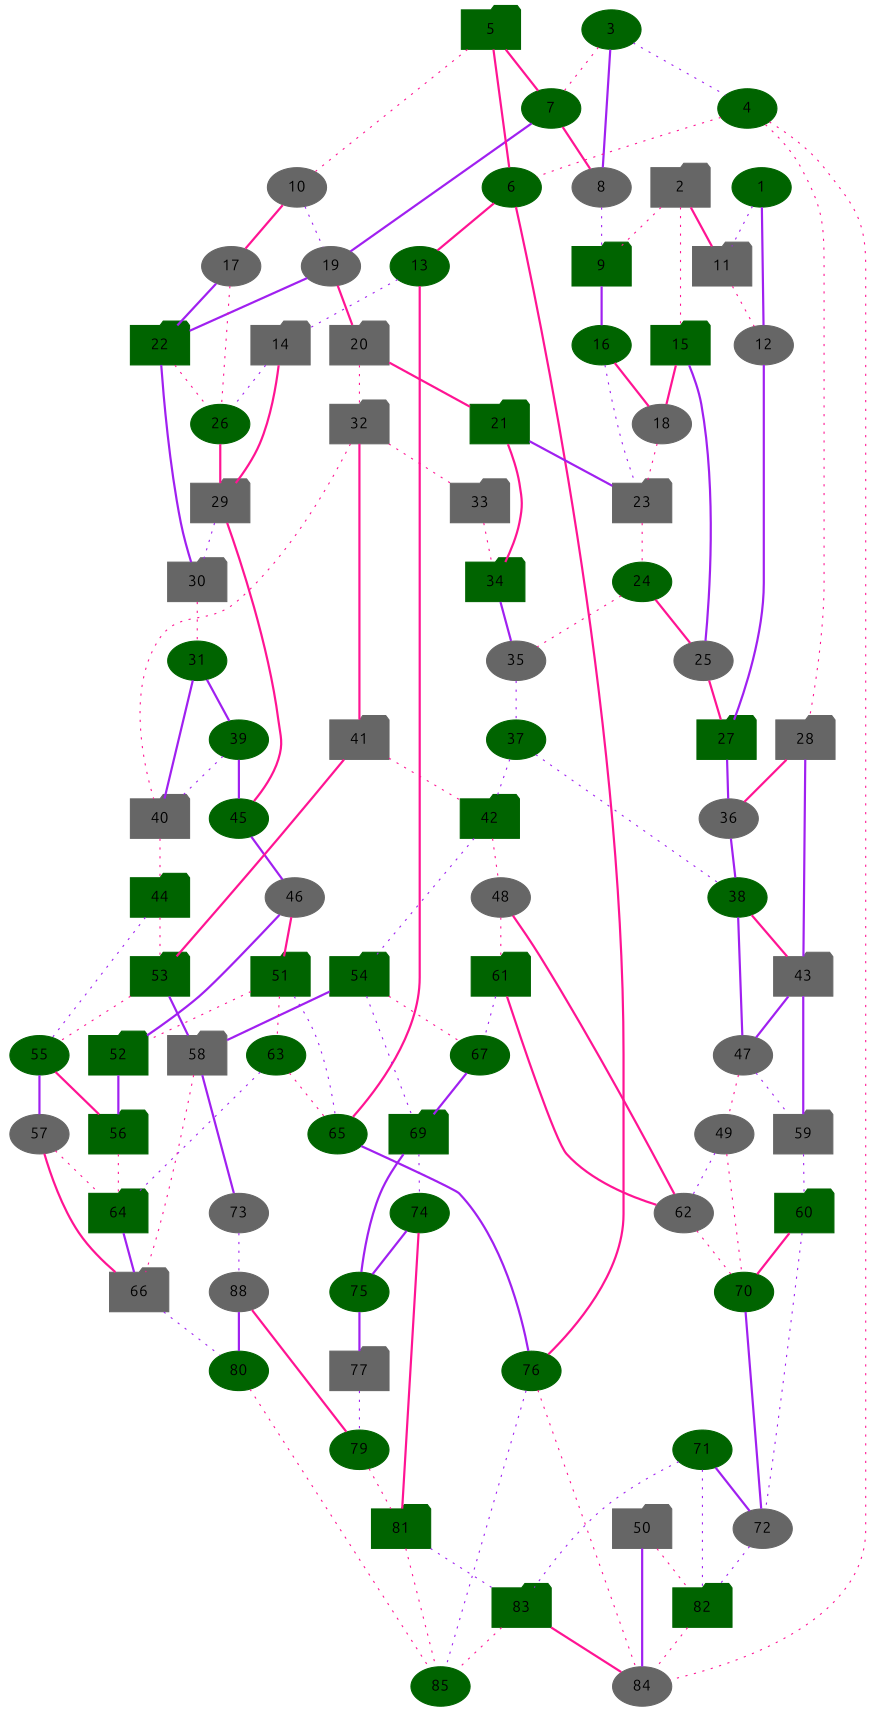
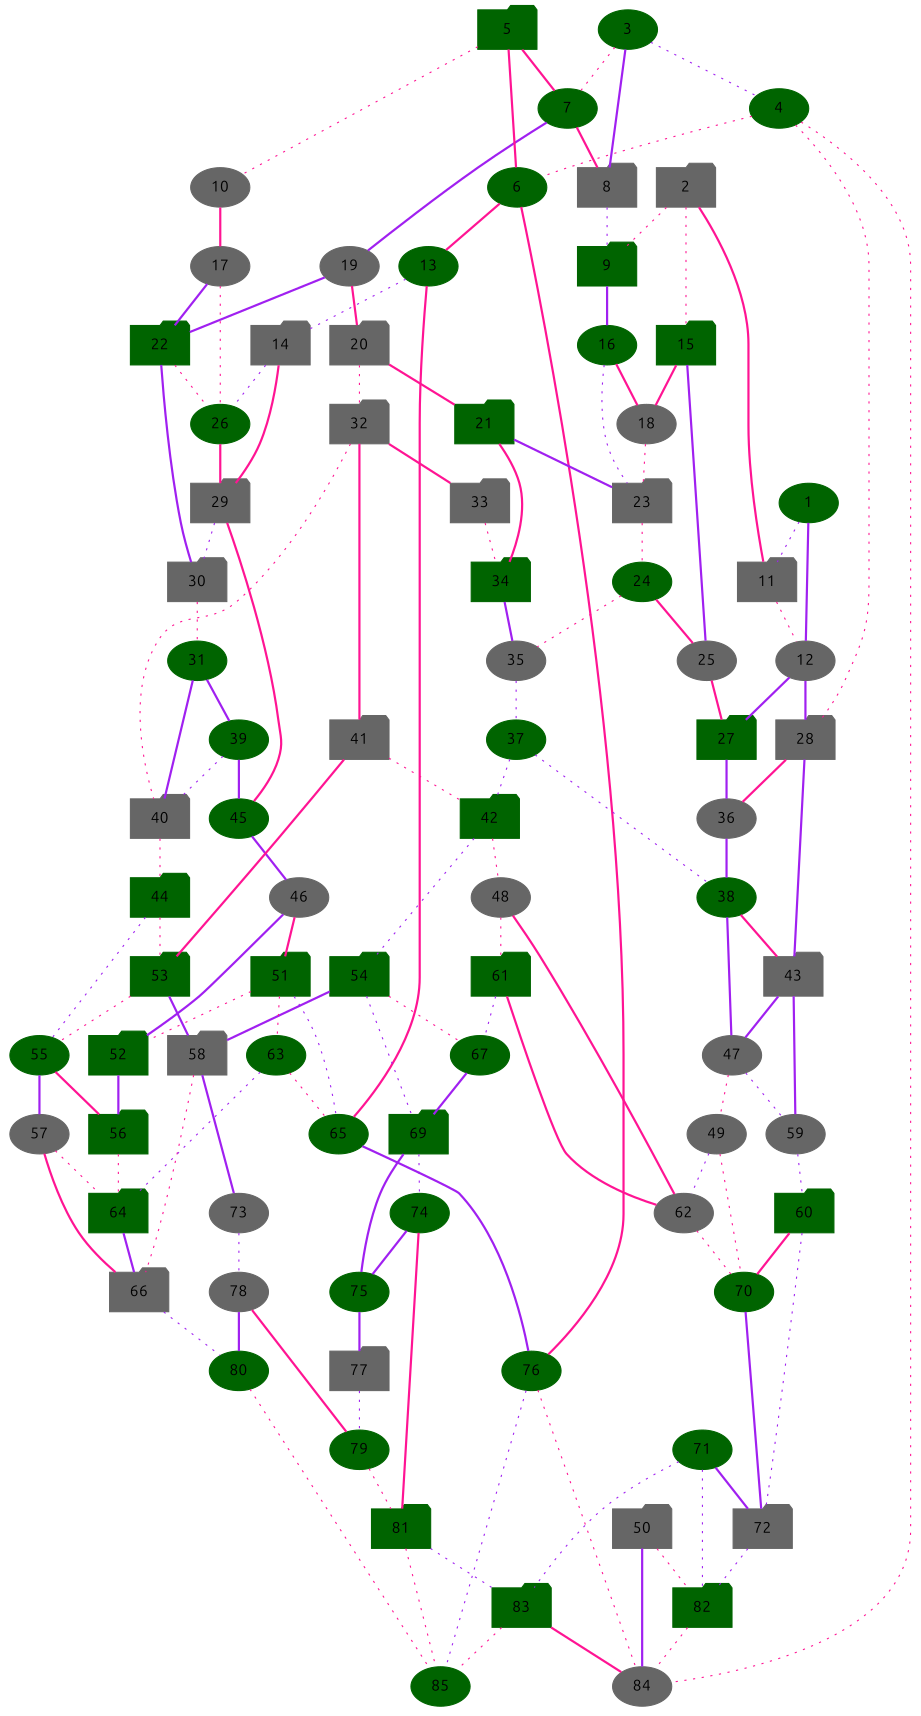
(602, 187) -> (607, 187)
(314, 227) -> none
(412, 459) -> (412, 459)
none -> (805, 700)
(803, 1134) -> (796, 1134)
(239, 1292) -> (239, 1292)
(763, 1529) -> (763, 1529)
